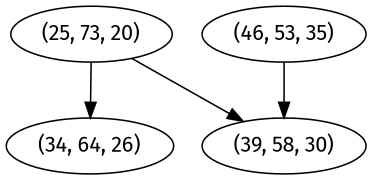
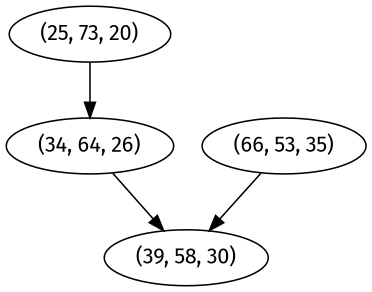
(284, 34) -> (284, 146)
(181, 86) -> (133, 196)
